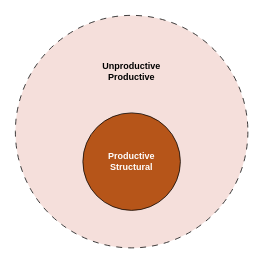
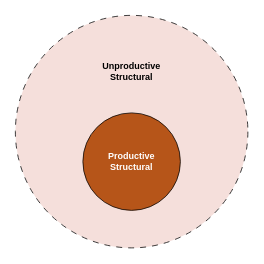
(132, 72) -> (132, 72)
